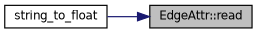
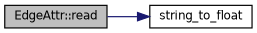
(122, 17) -> (122, 17)
